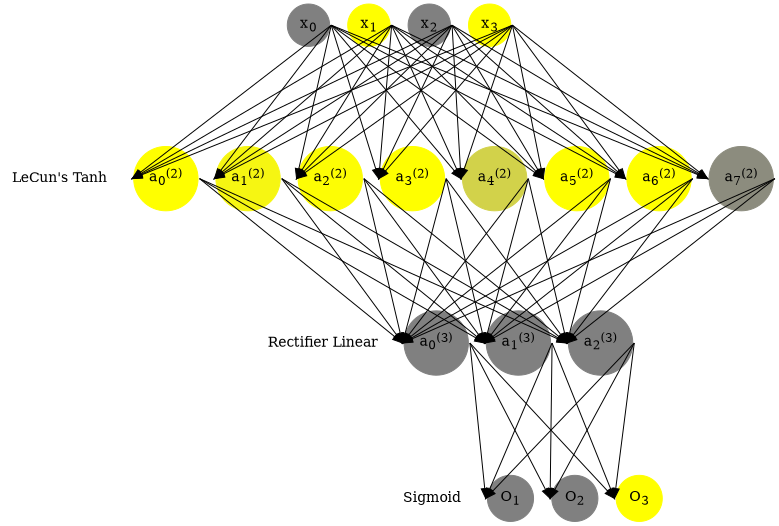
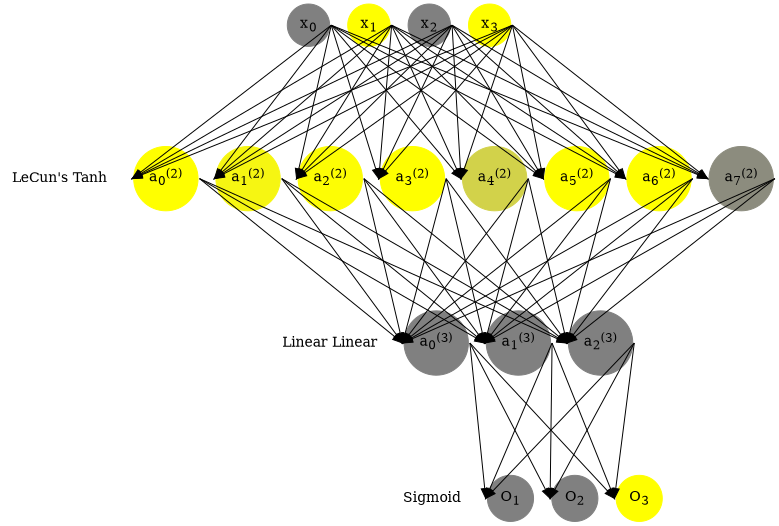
(323, 343) -> (330, 343)
